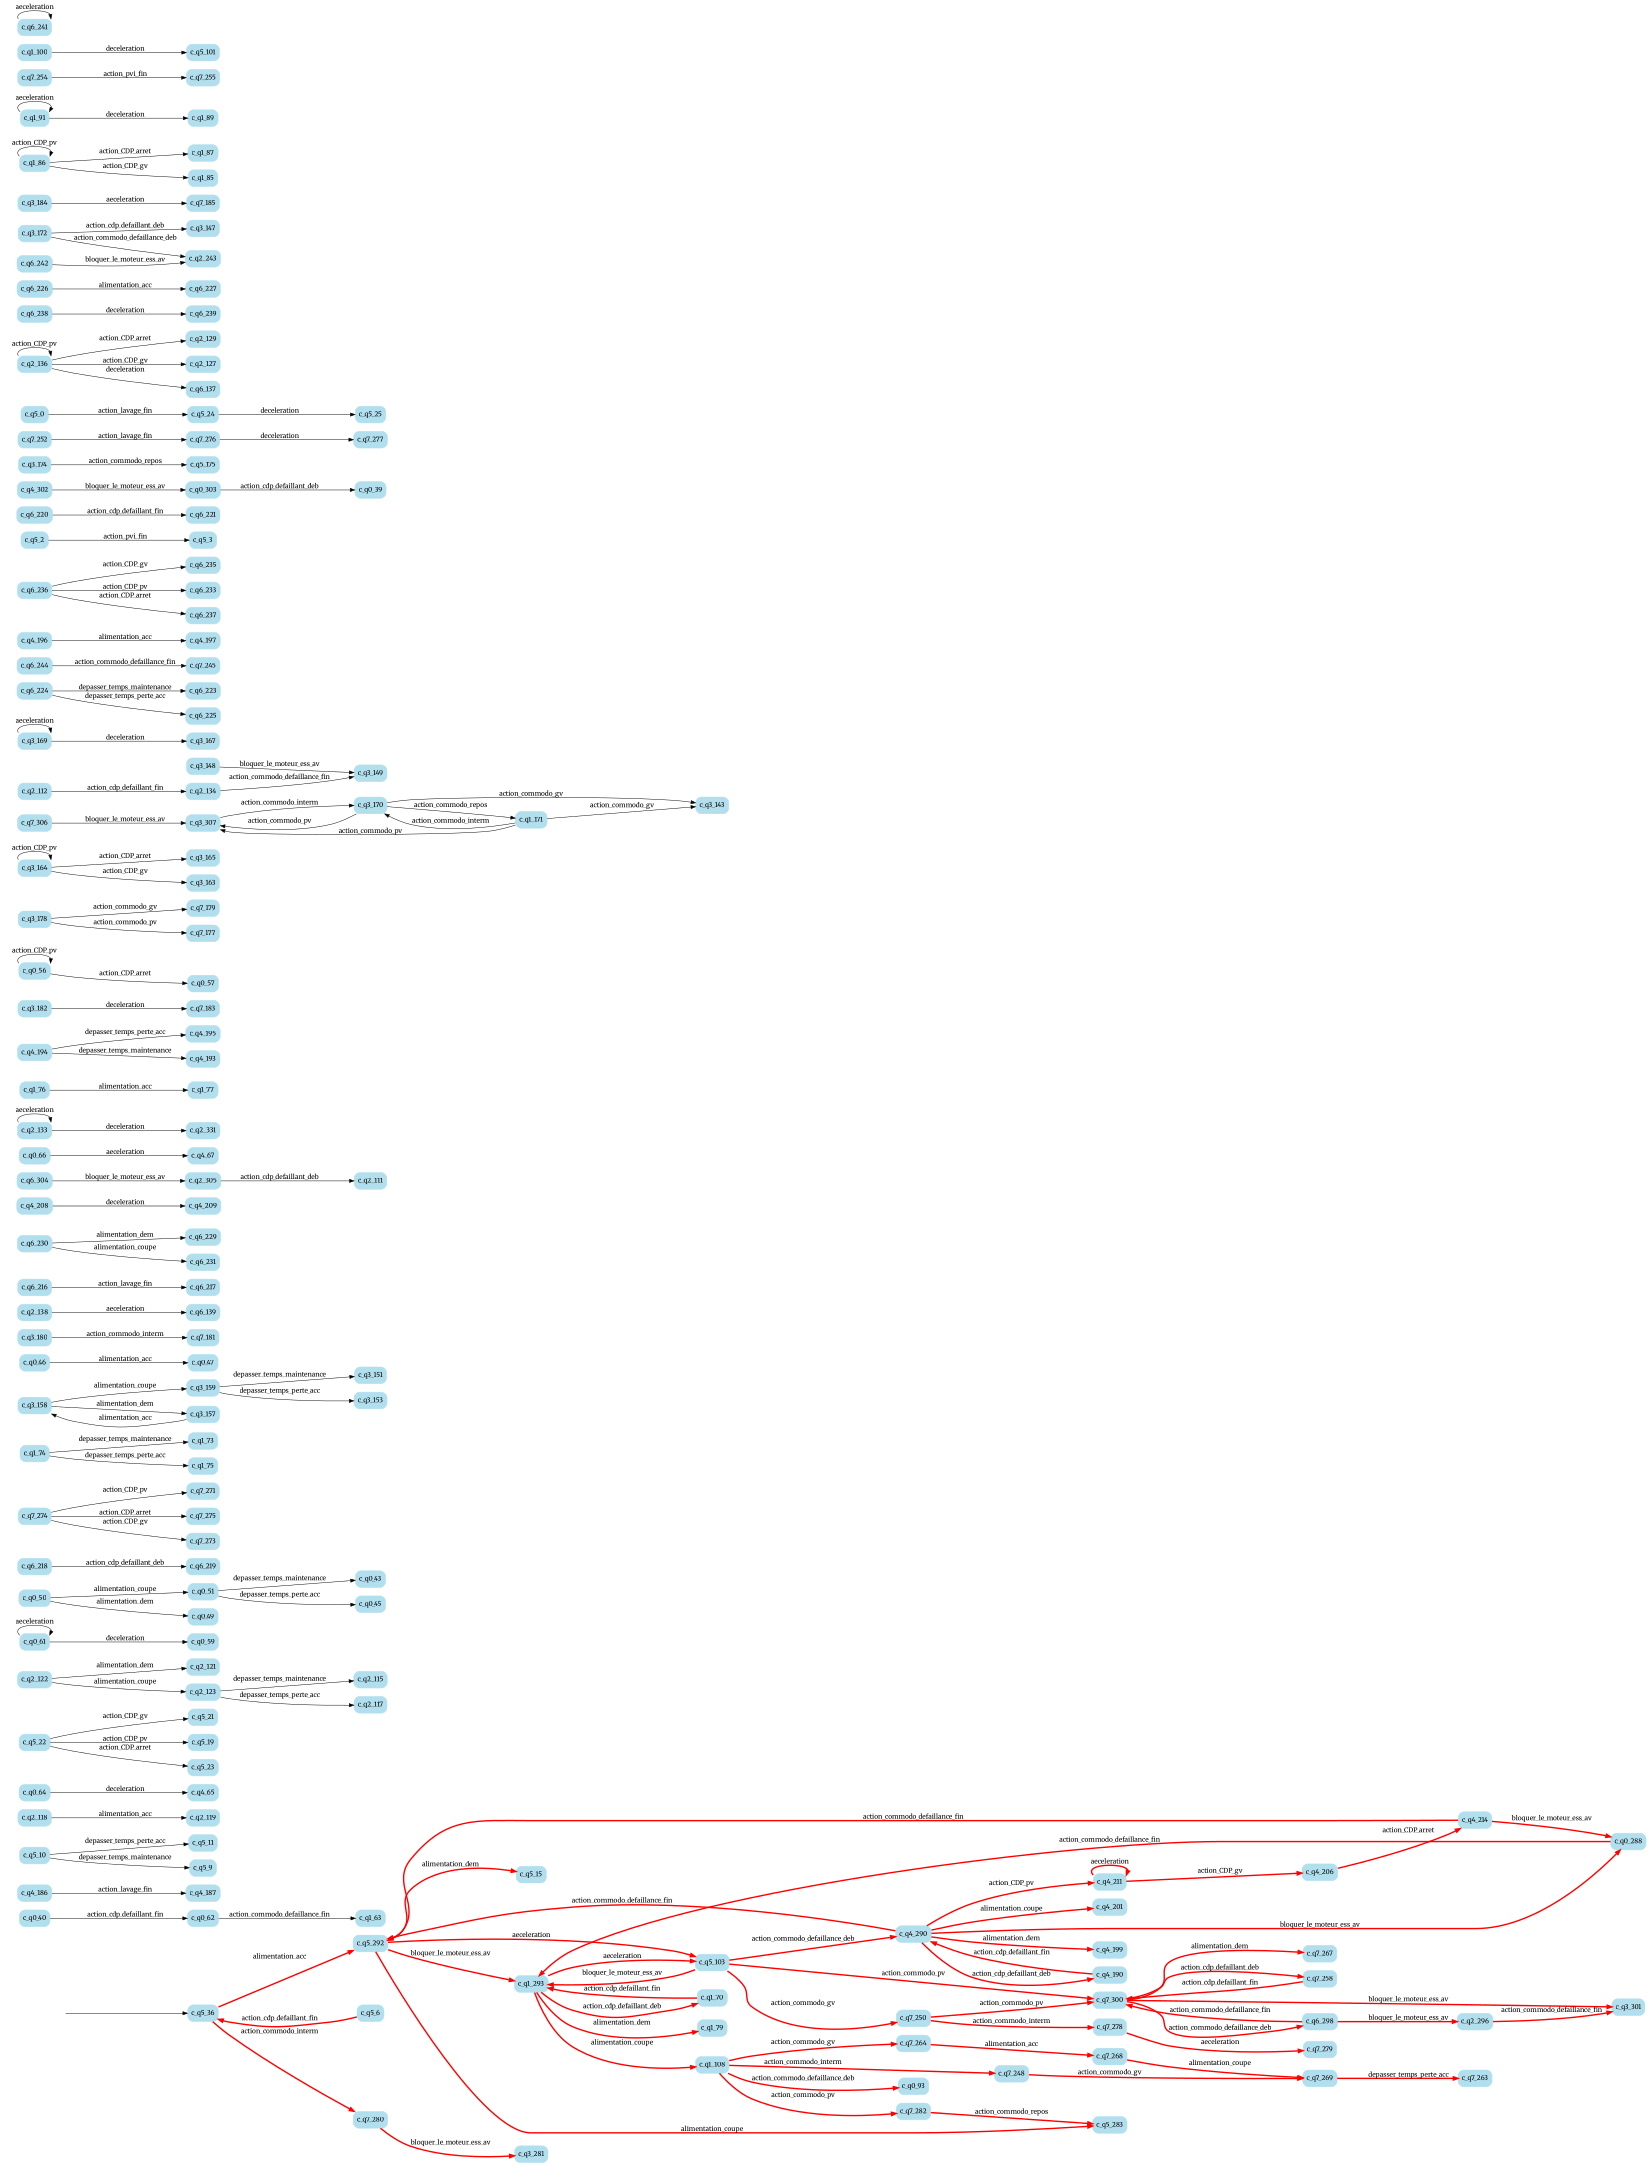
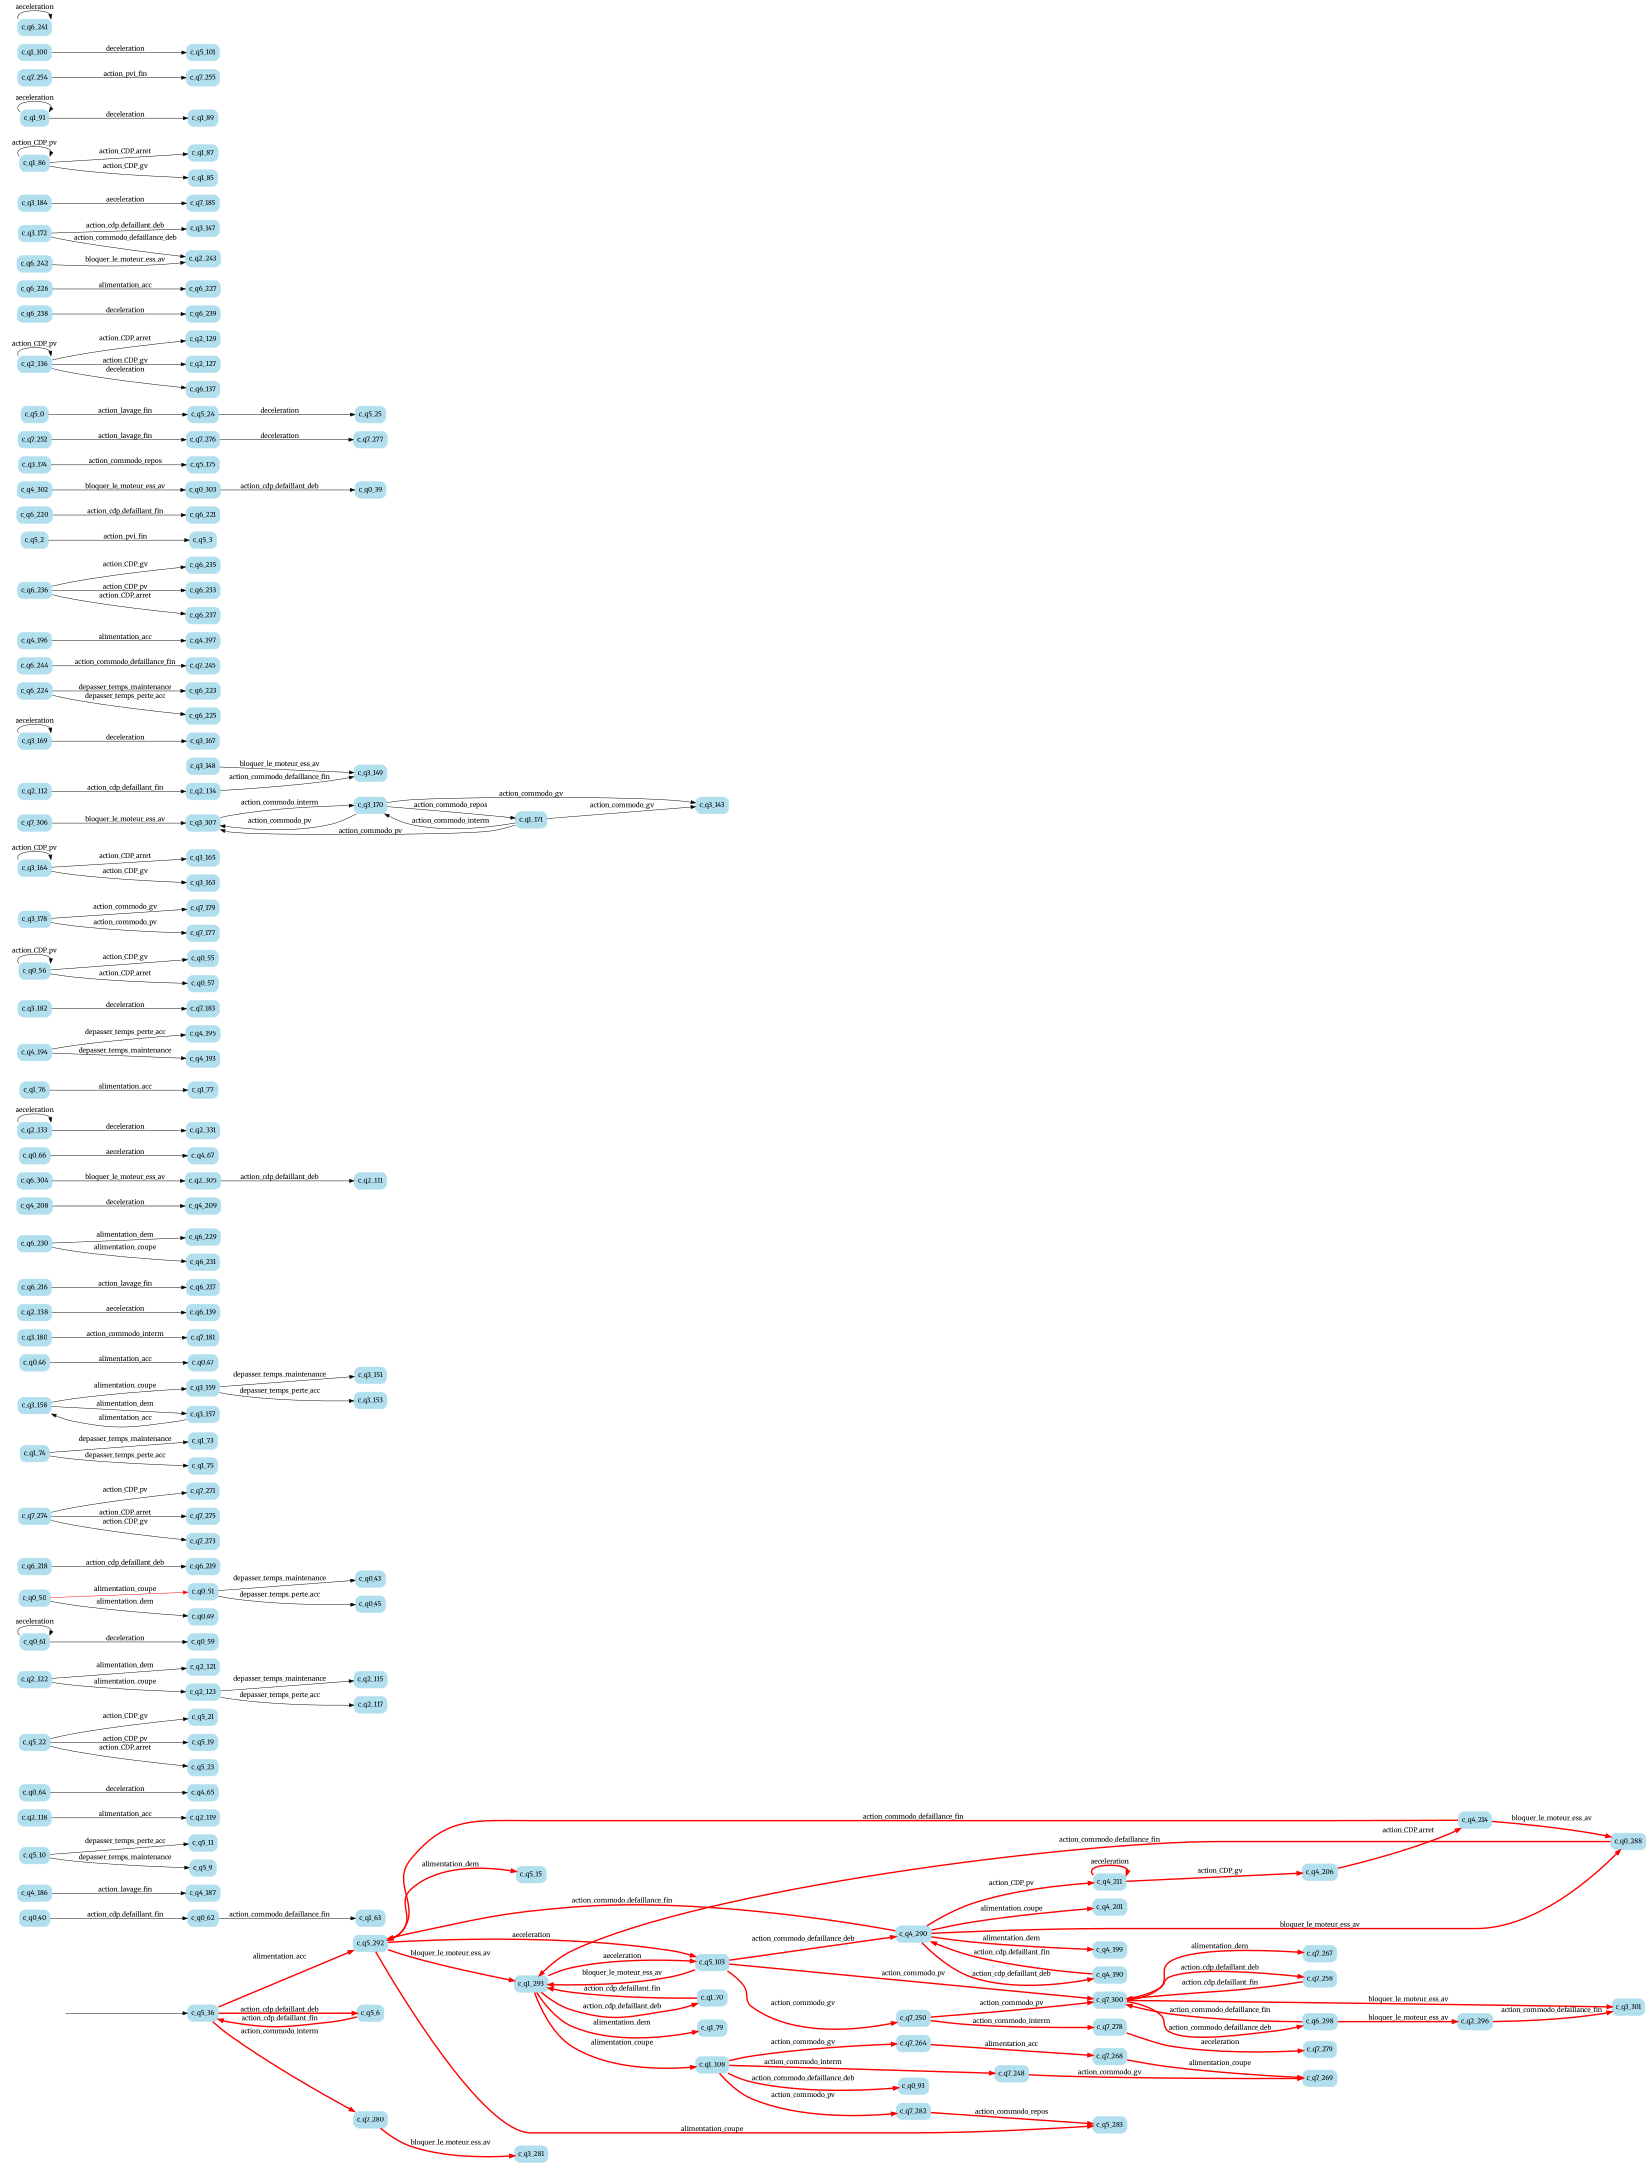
none -> (203, 958)
(117, 1595) -> (117, 1595)
none -> (285, 2013)
(1475, 2078) -> none
